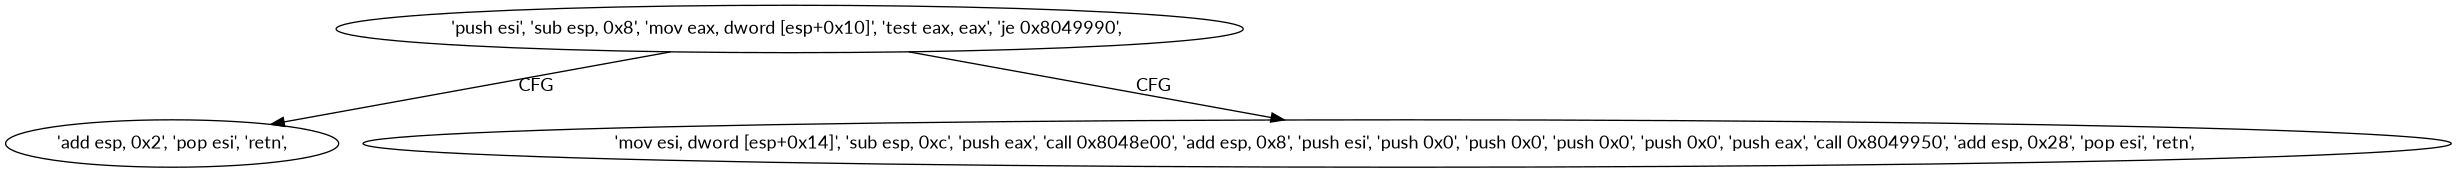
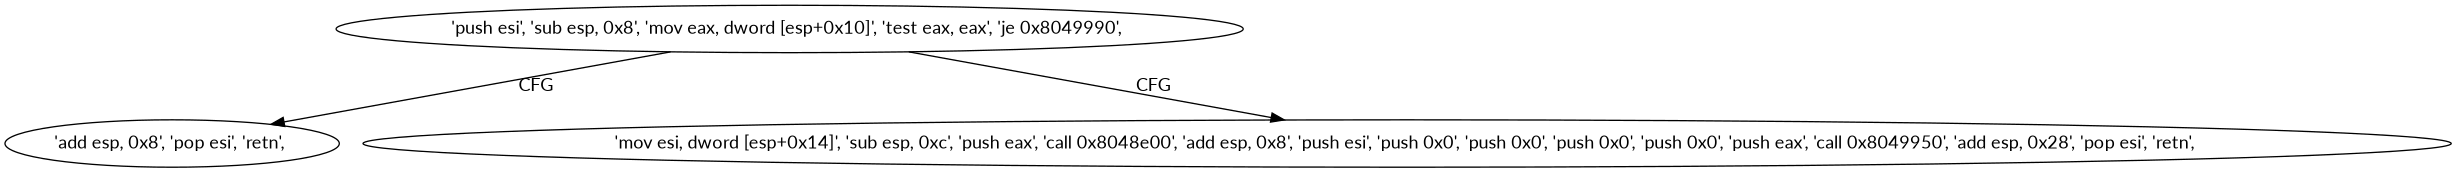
(172, 144) -> (172, 144)
